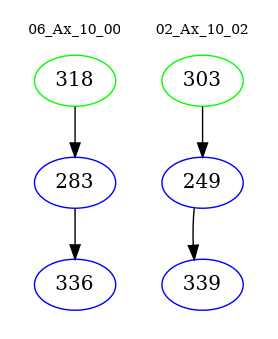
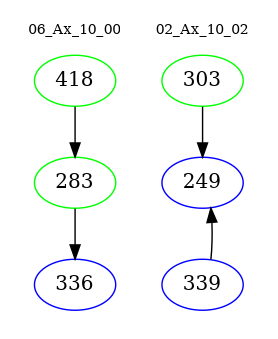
(75, 81) -> (75, 81)
(75, 183) -> (75, 183)
(193, 227) -> (212, 241)
